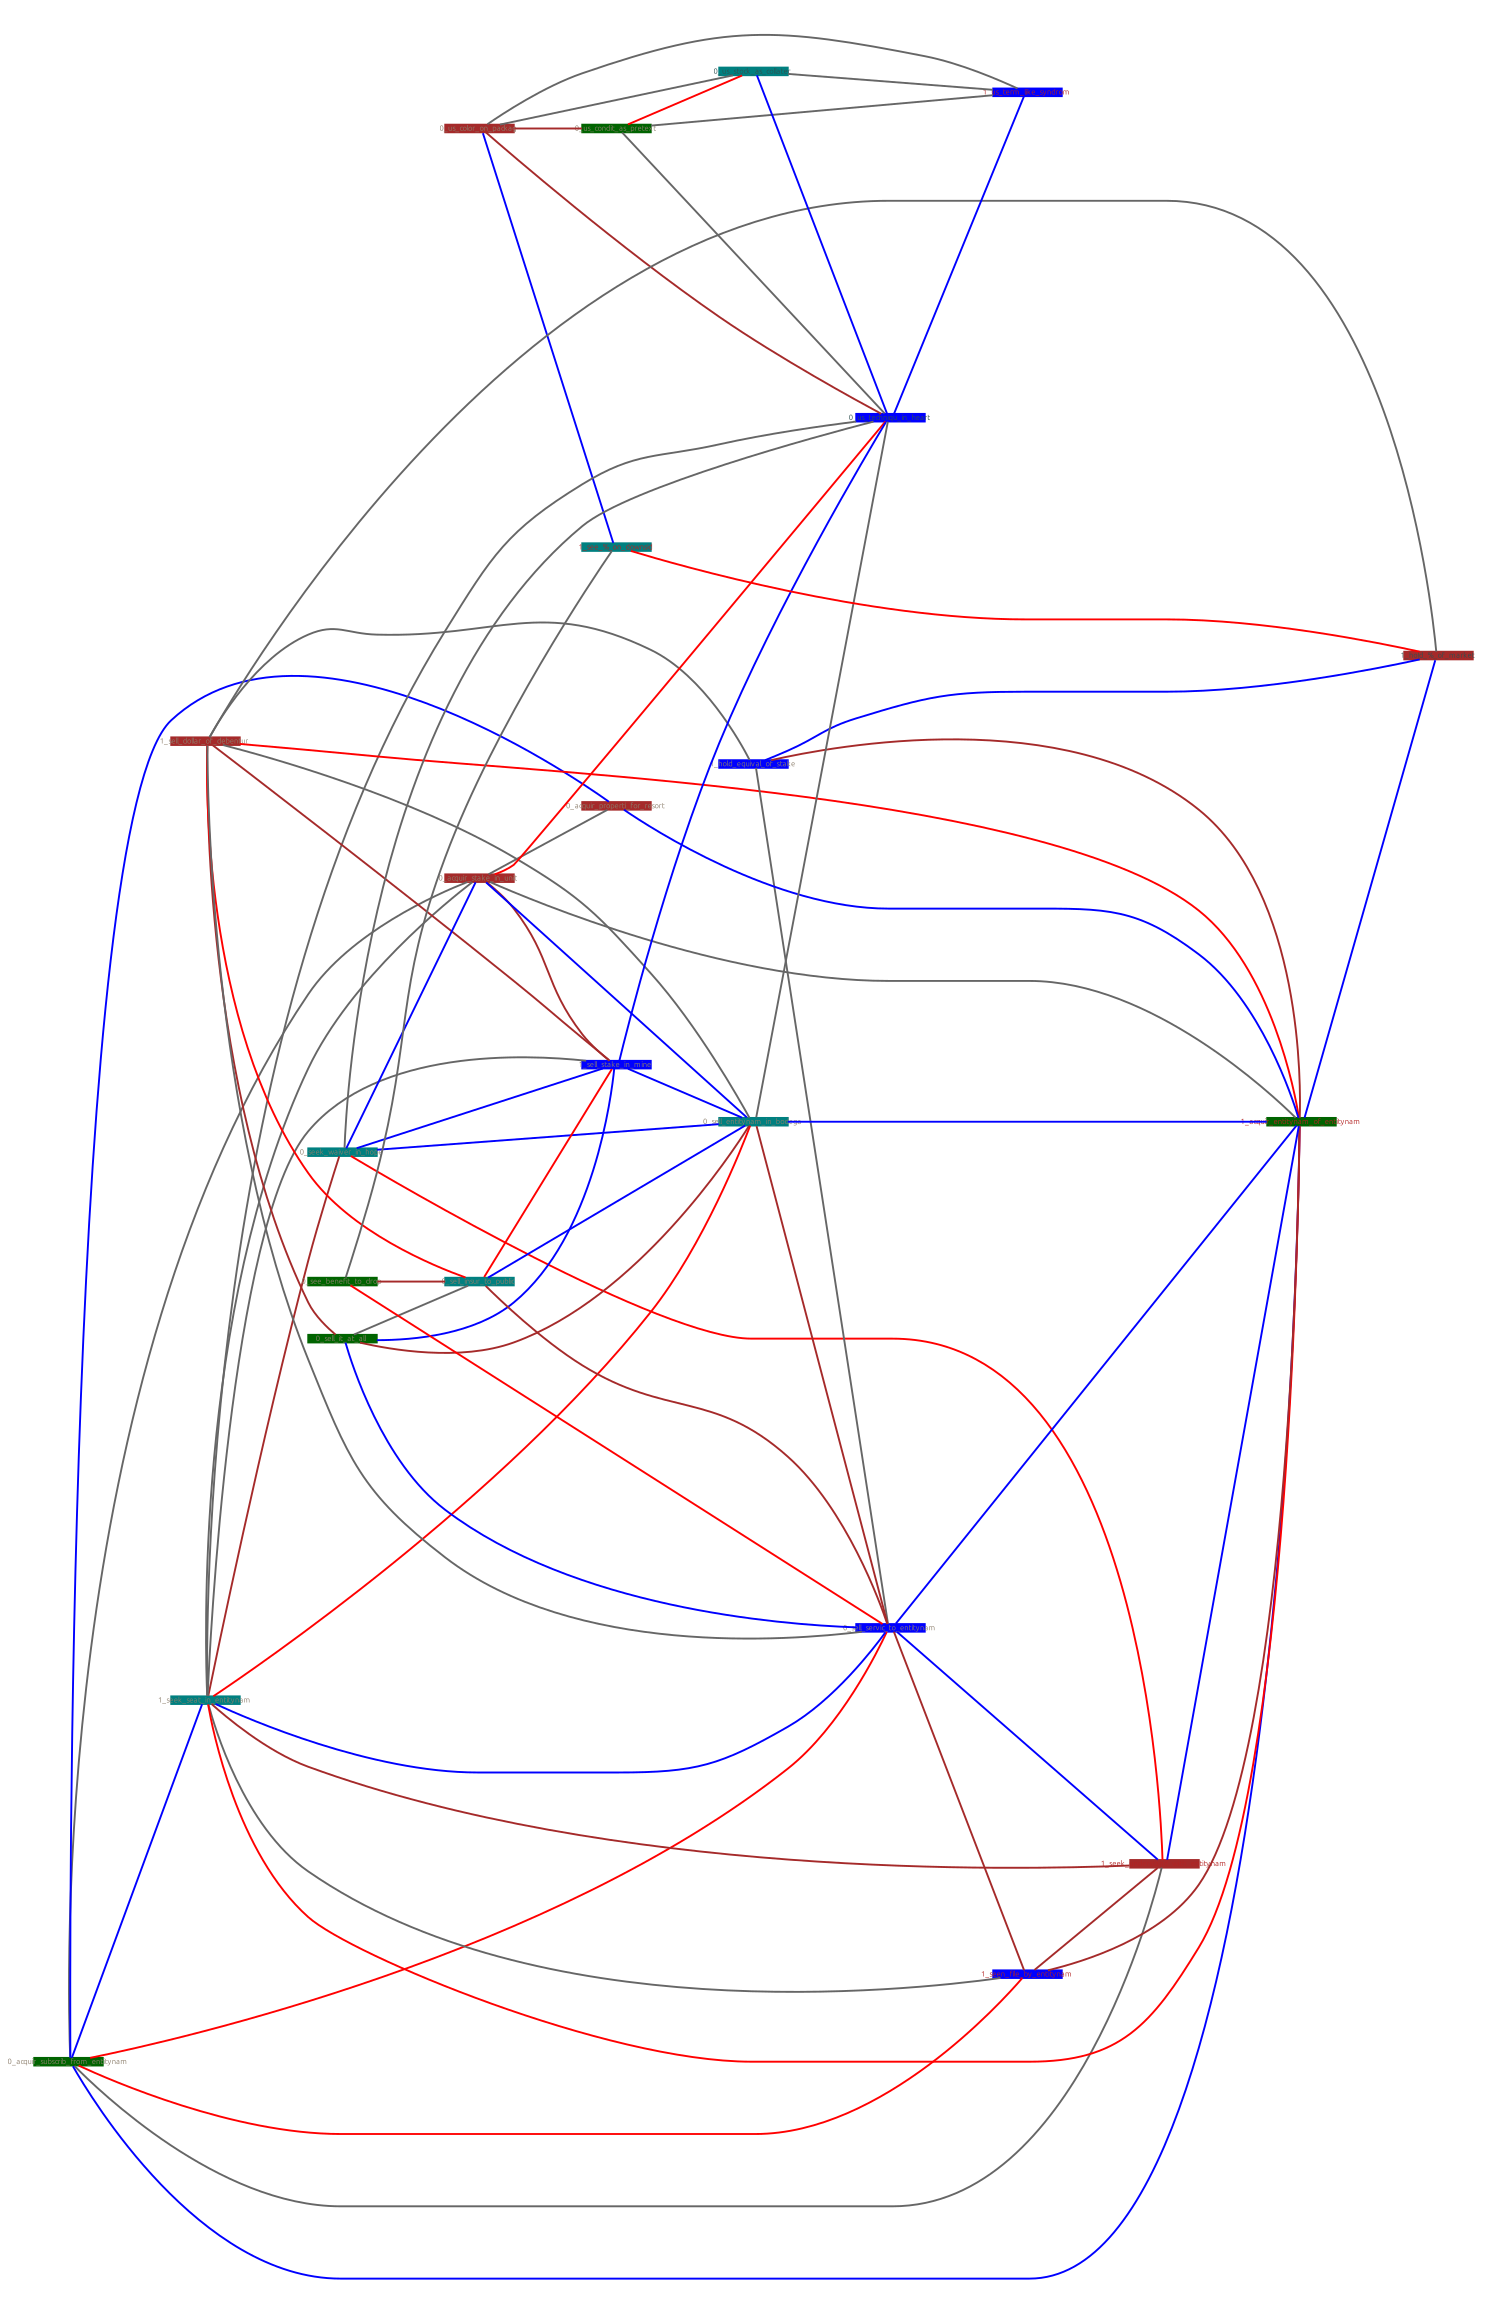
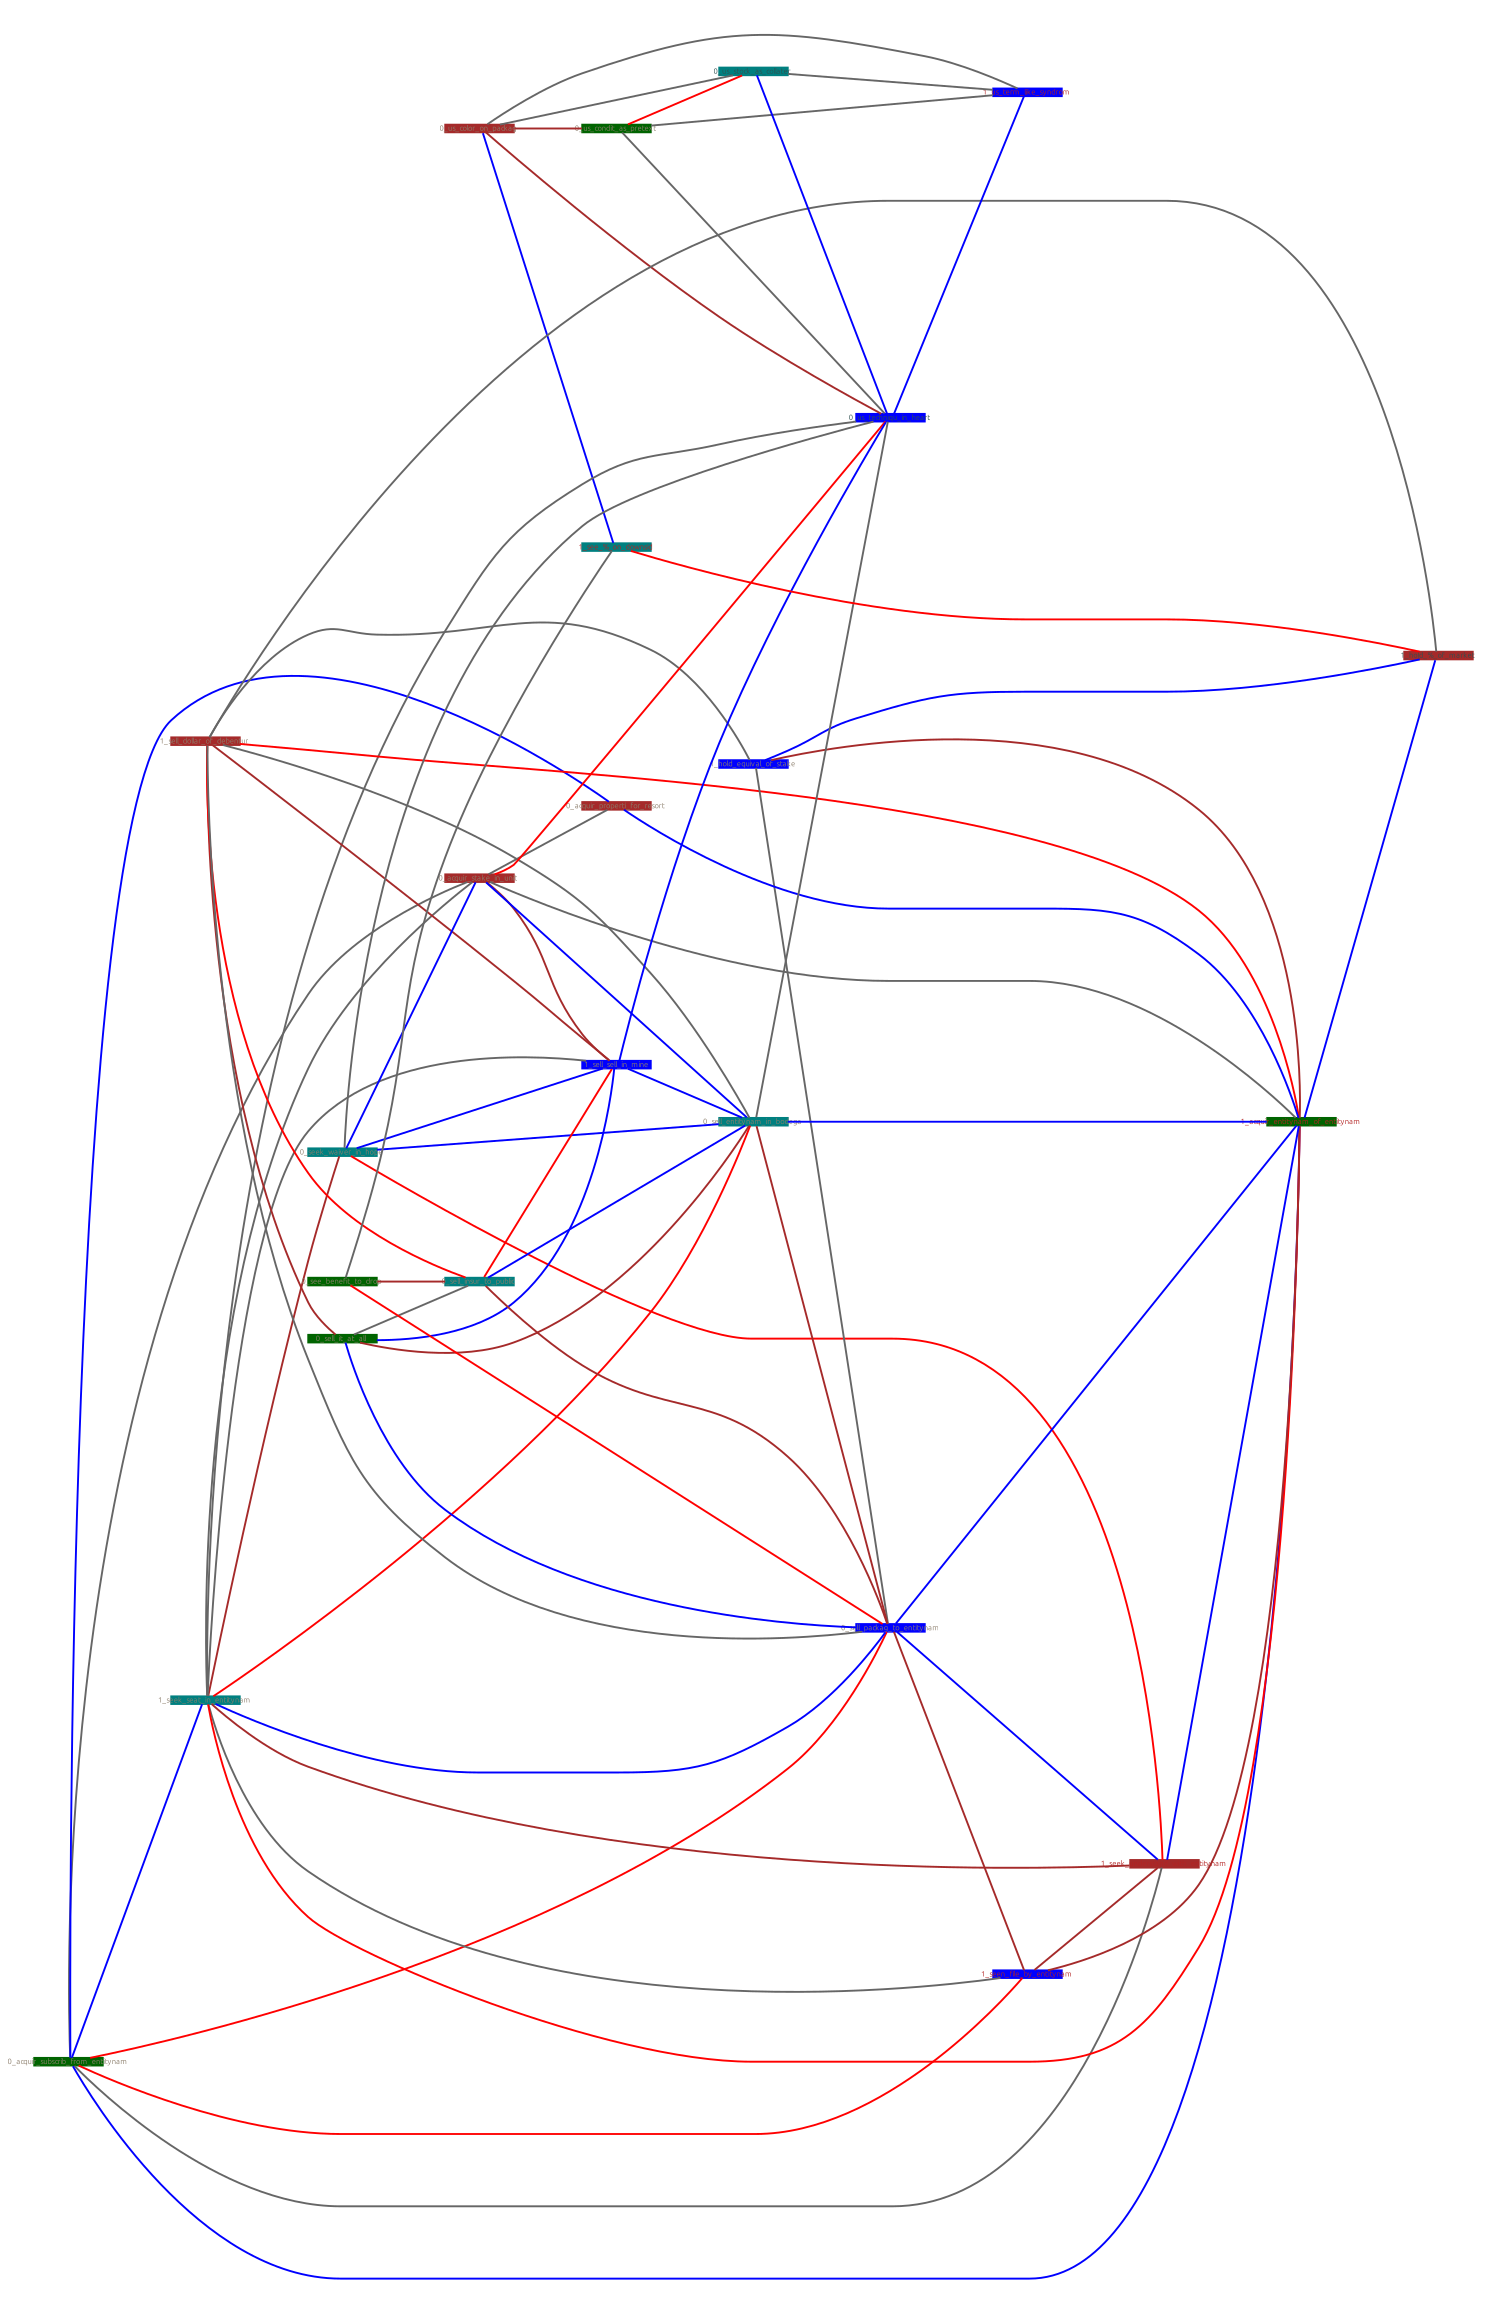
(616, 1065) -> (616, 1065)
(890, 1628) -> (890, 1628)
